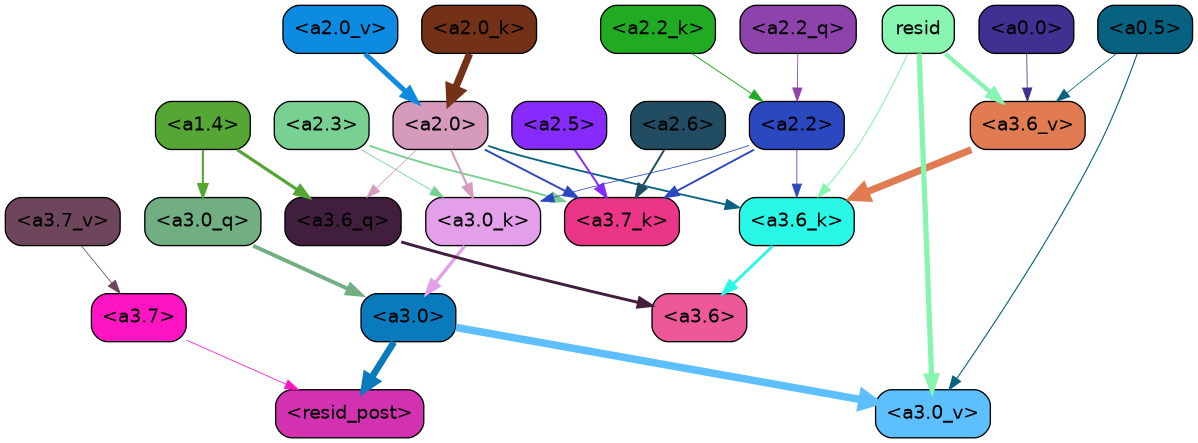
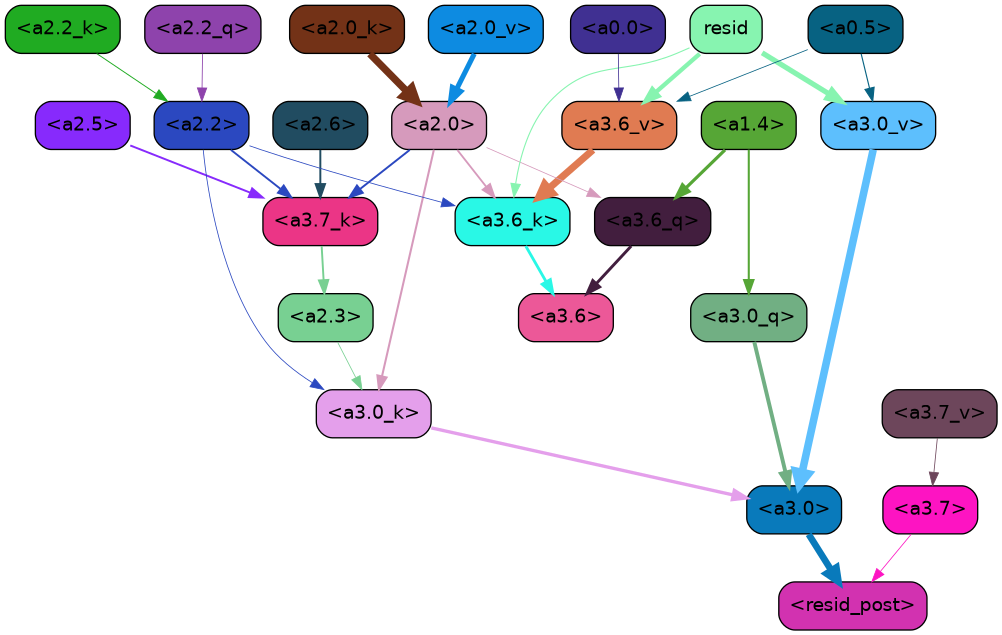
(451, 170) -> (323, 263)
(577, 170) -> (472, 168)
(659, 364) -> (838, 311)
